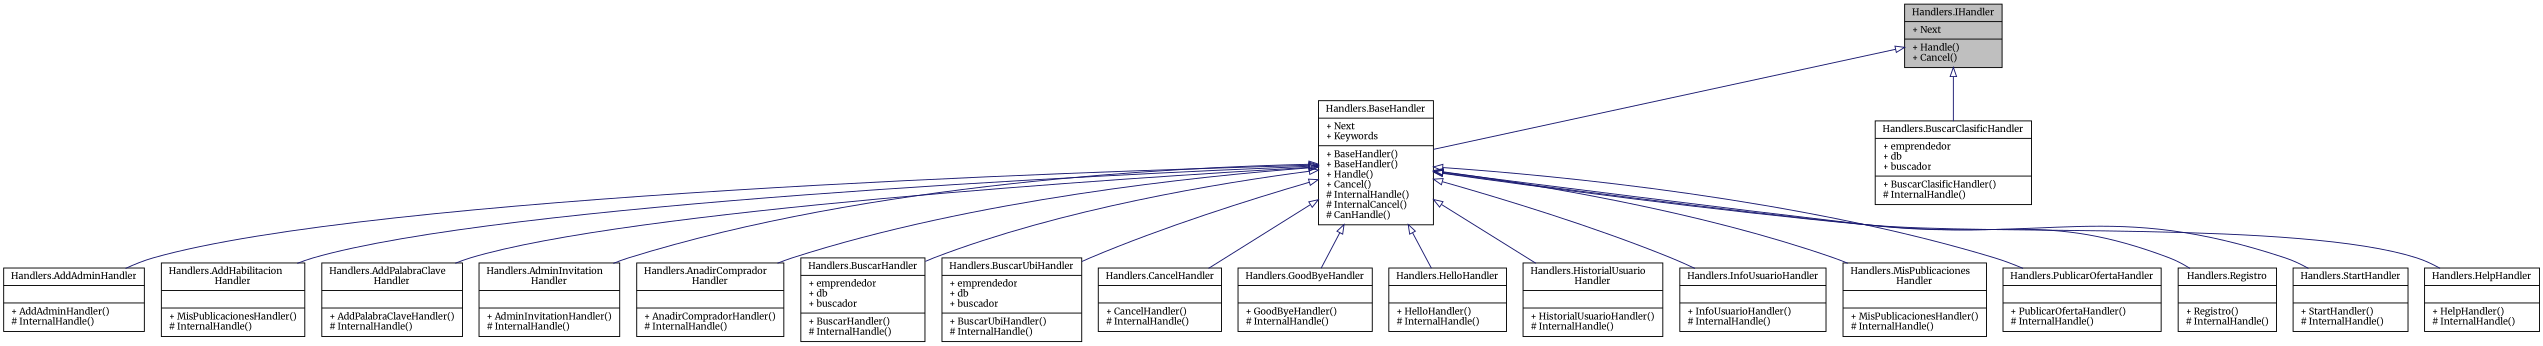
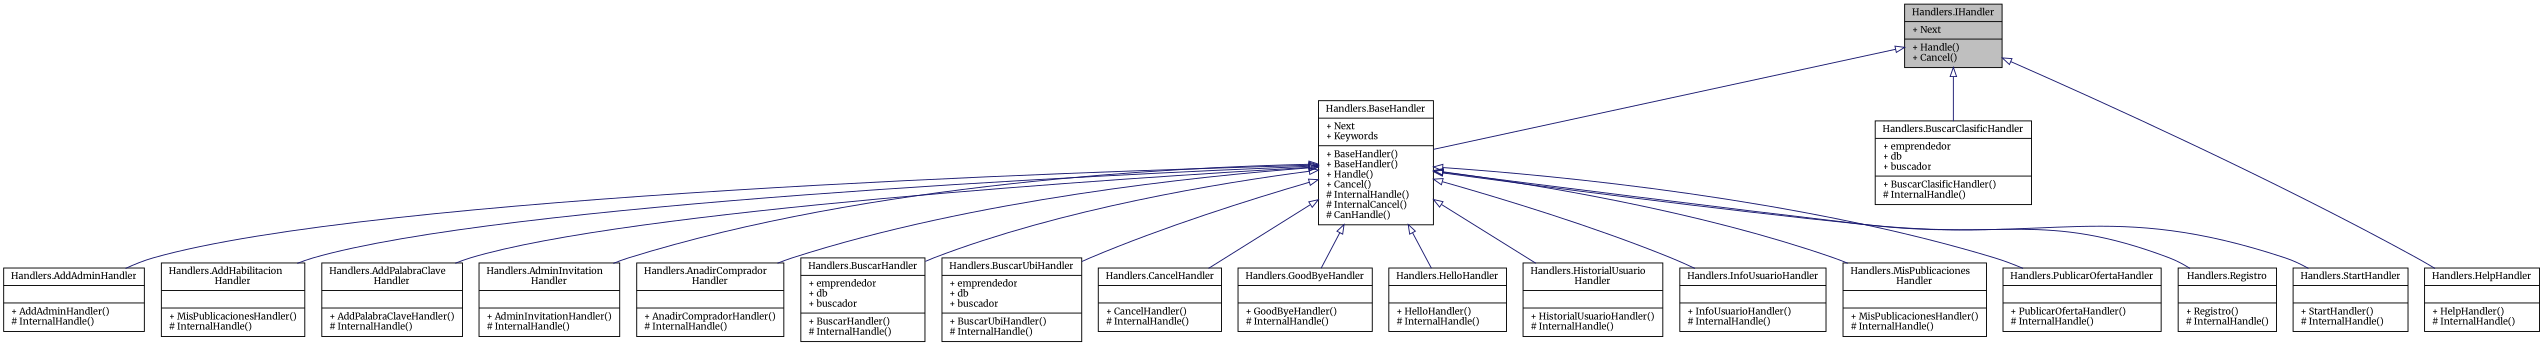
(1942, 228) -> (2225, 160)
